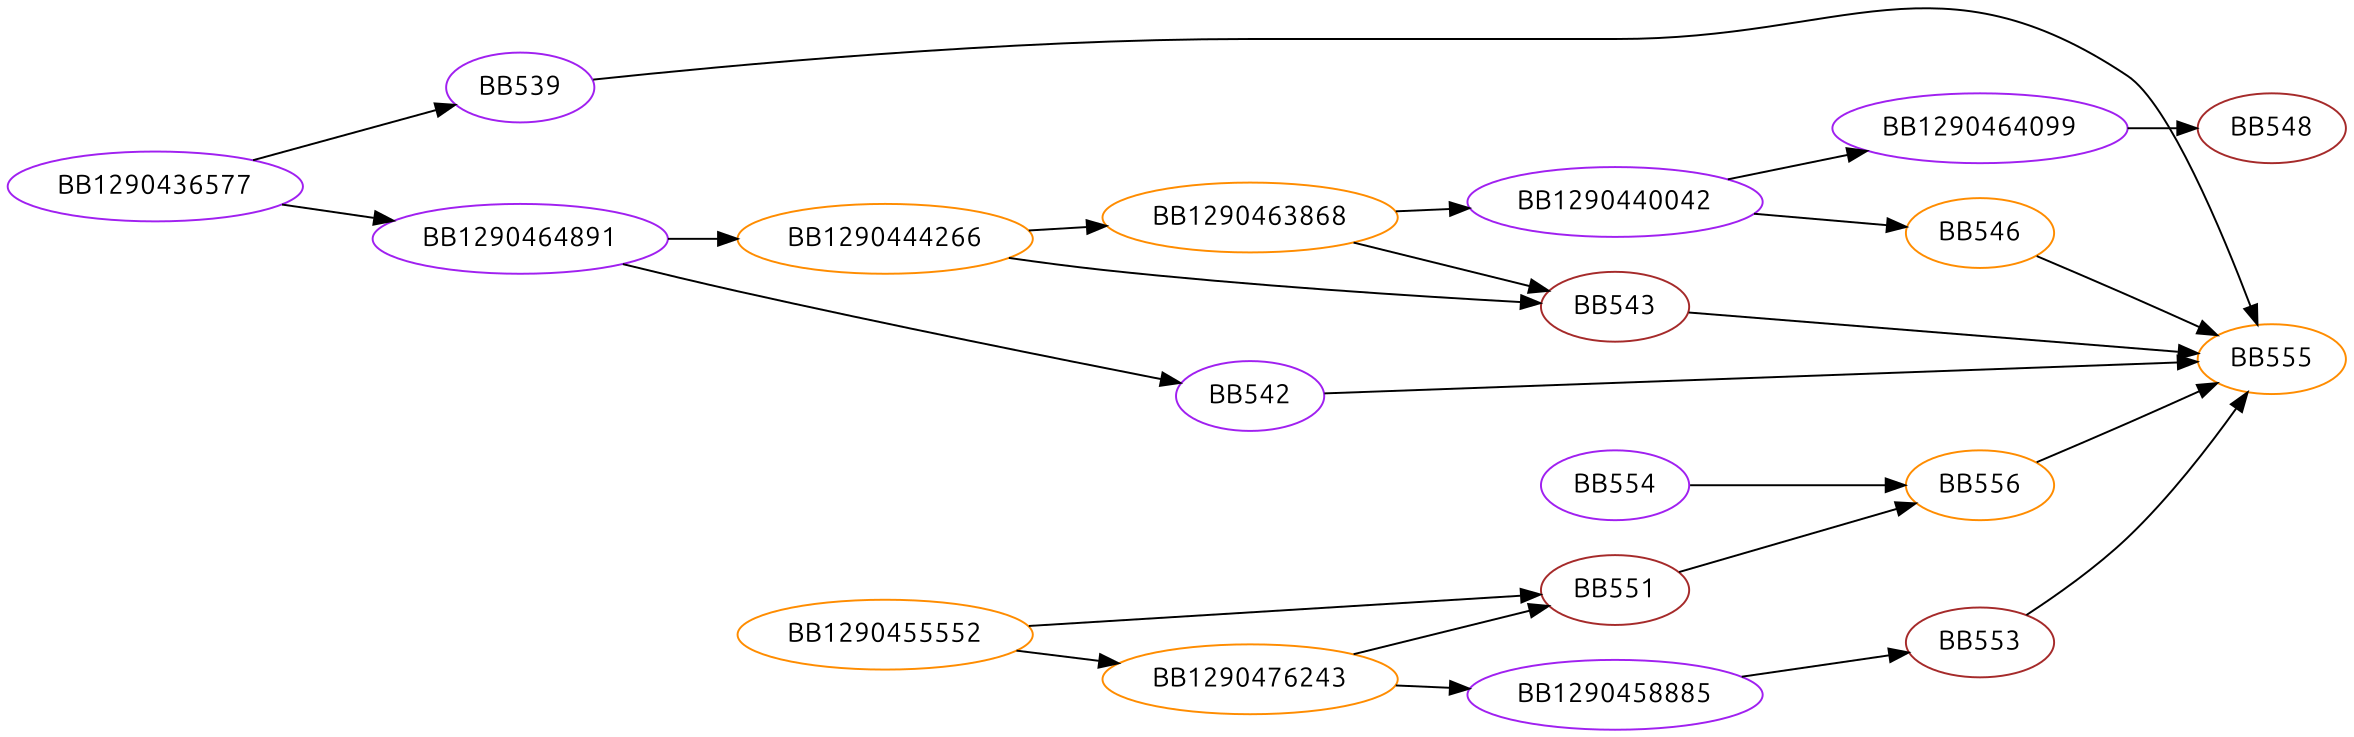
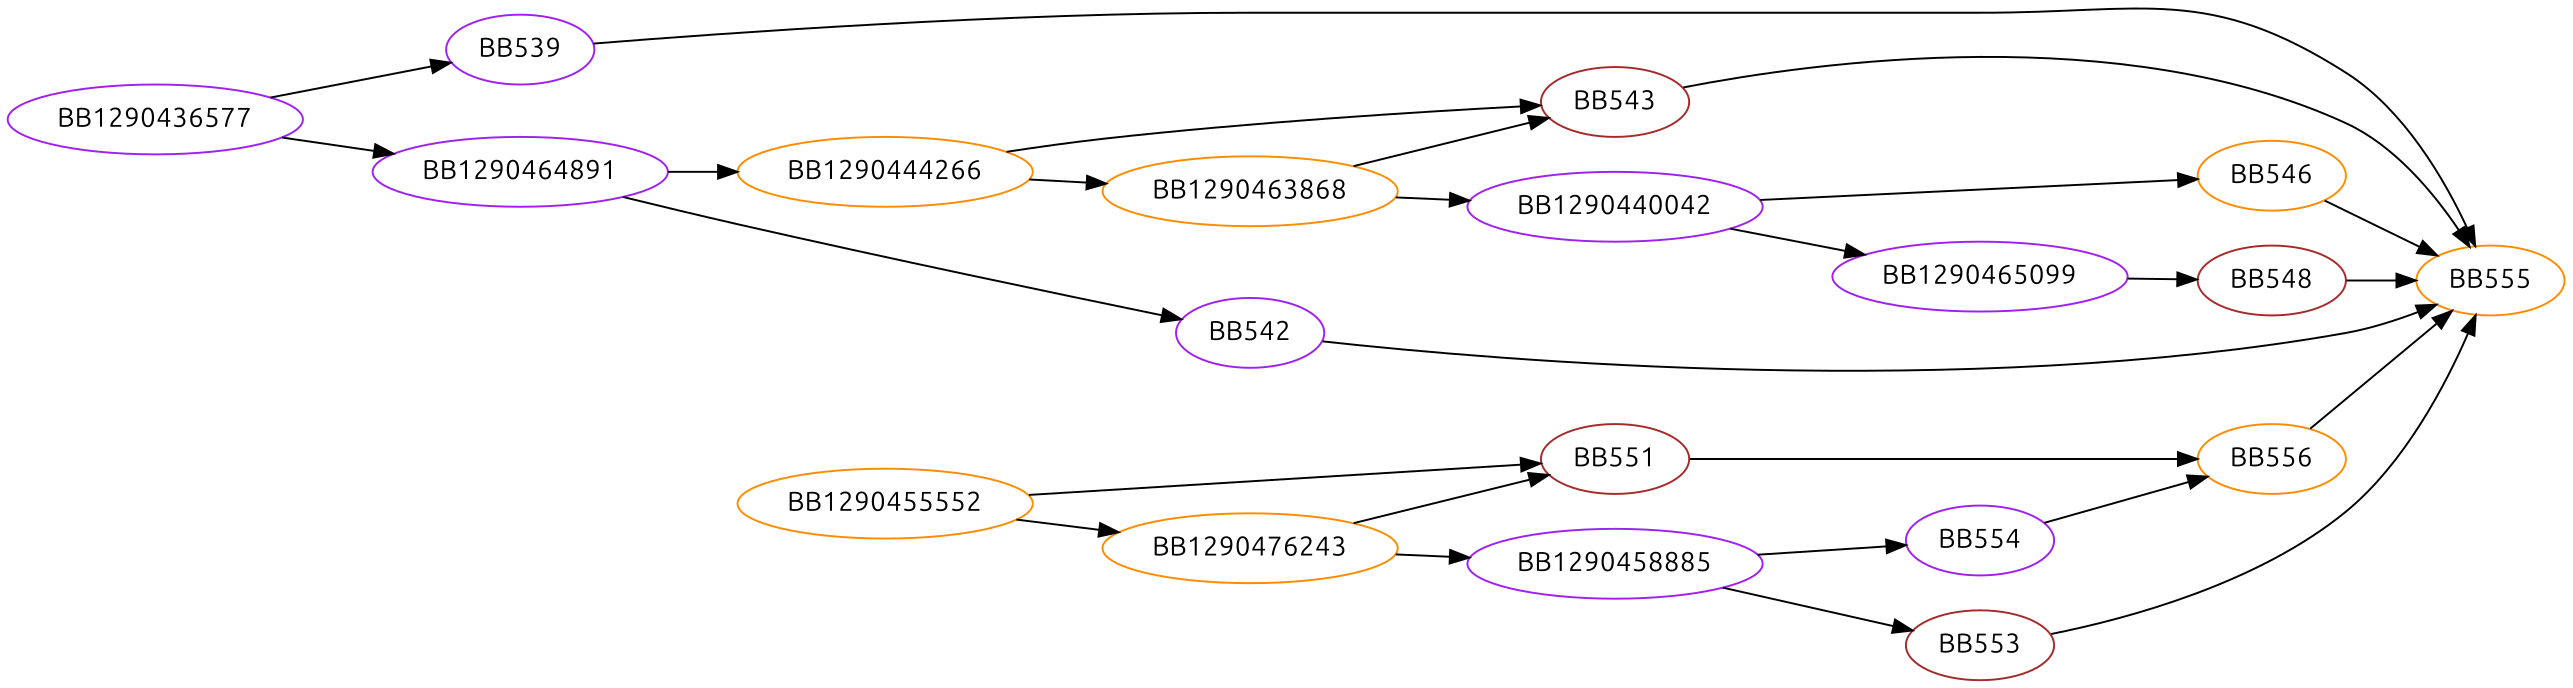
(1980, 128) -> (1980, 277)
none -> (2371, 280)
none -> (1822, 551)
